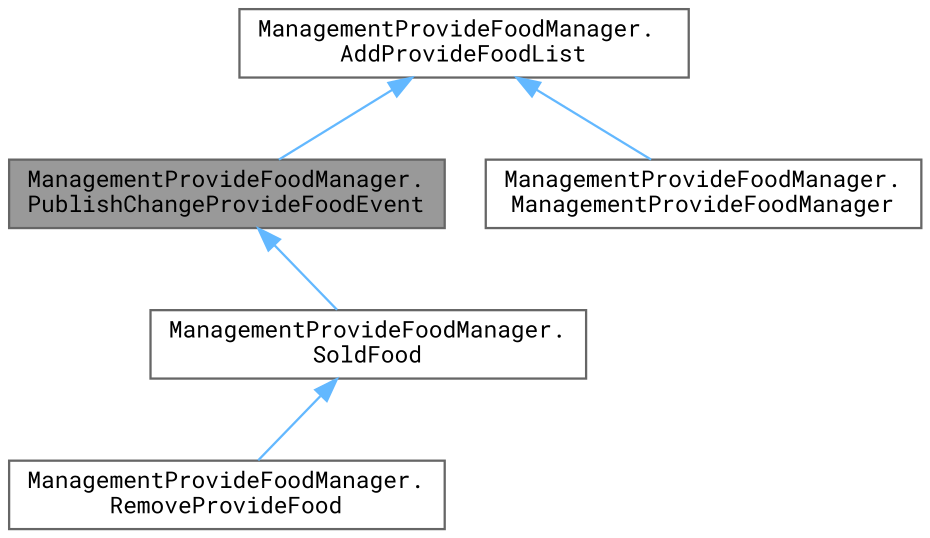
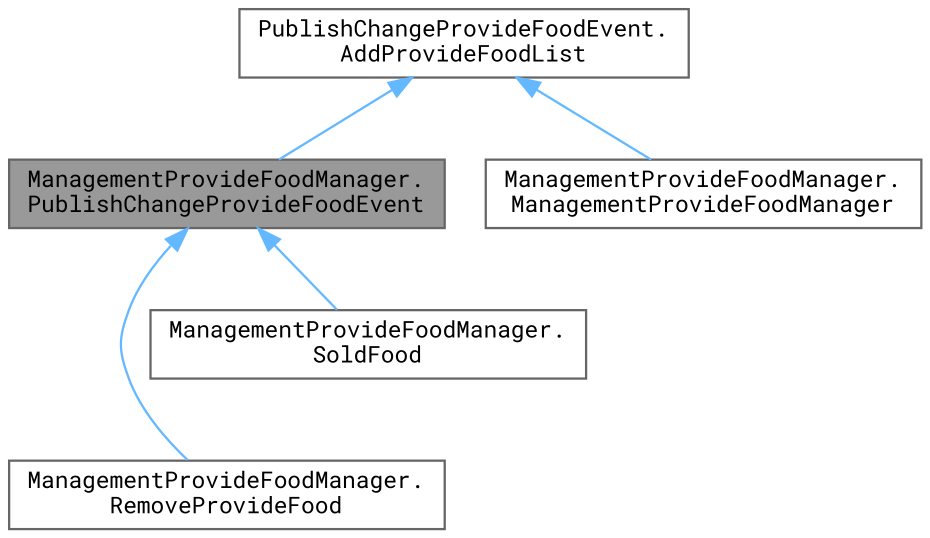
(464, 43) -> (464, 43)
(289, 428) -> (122, 356)
